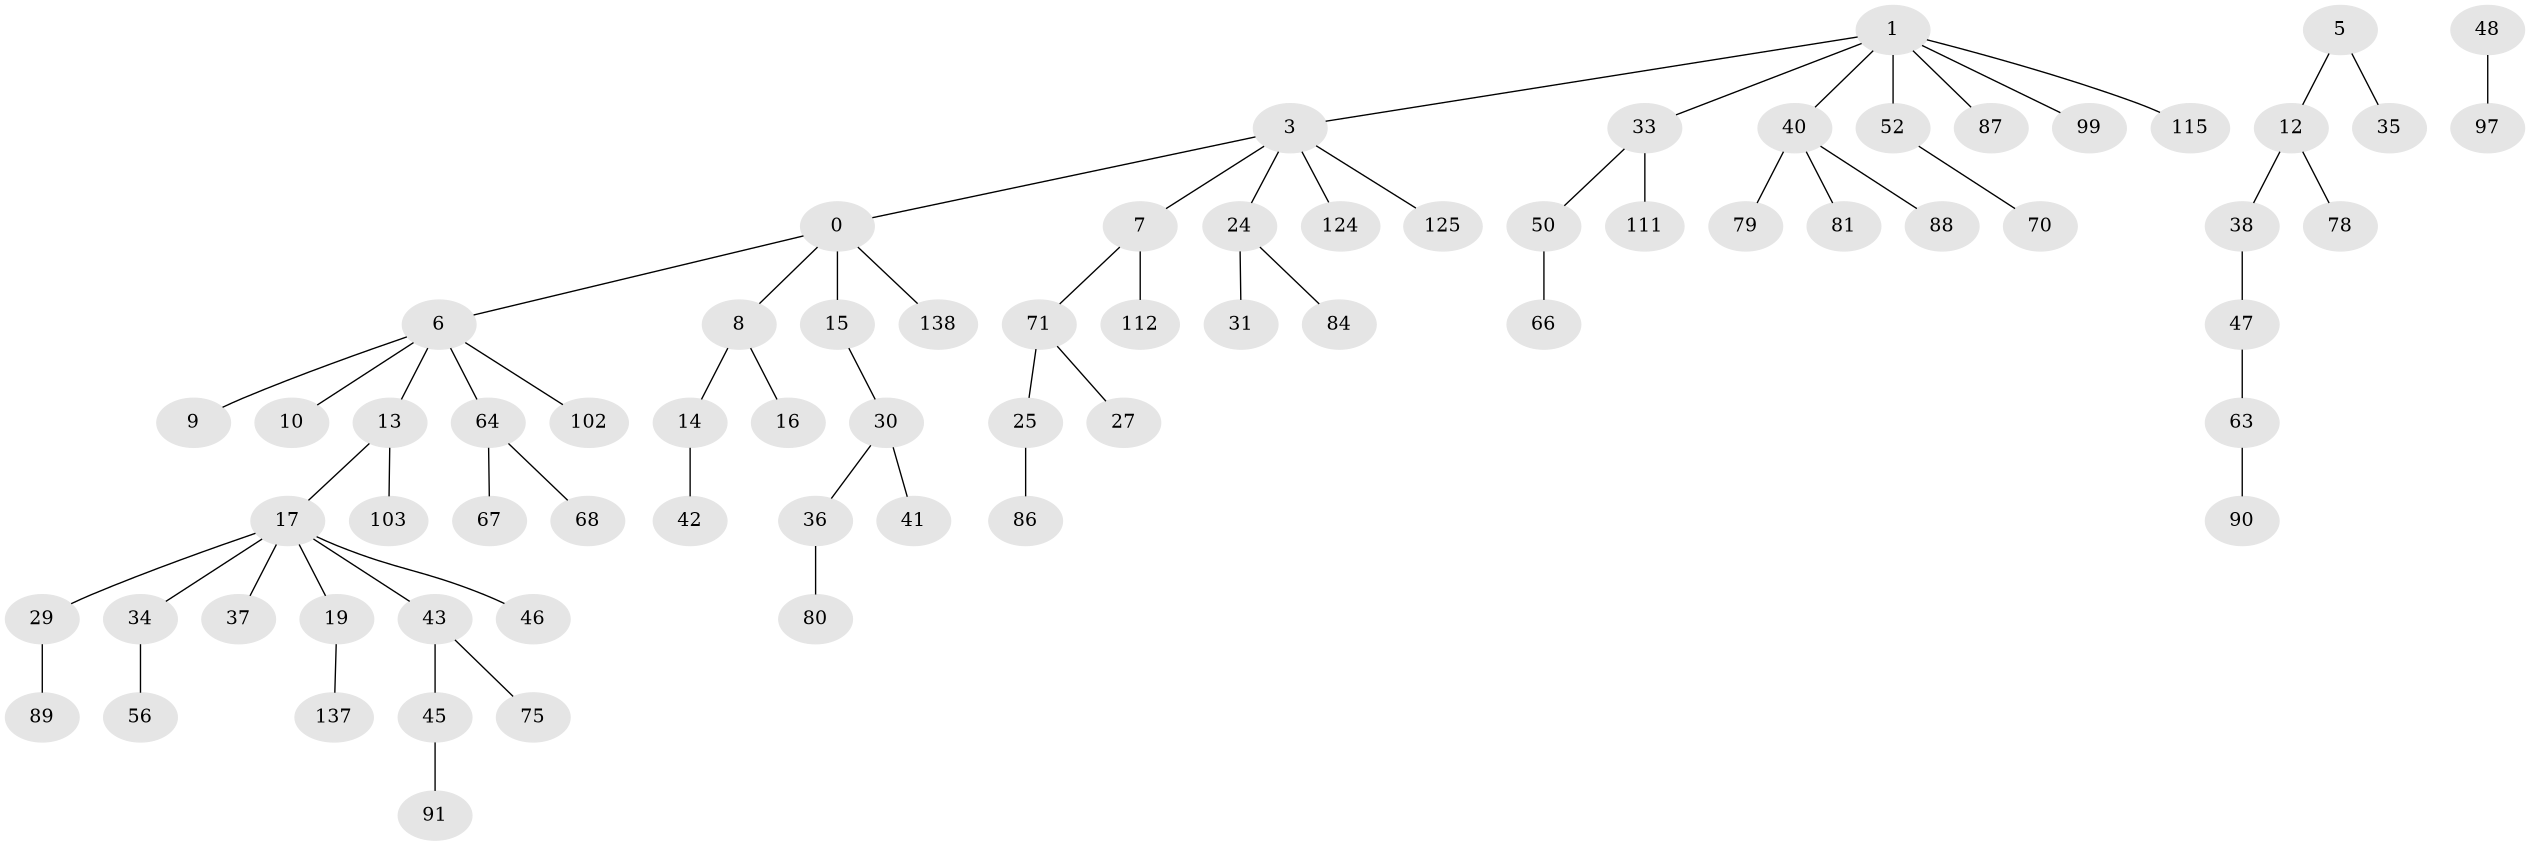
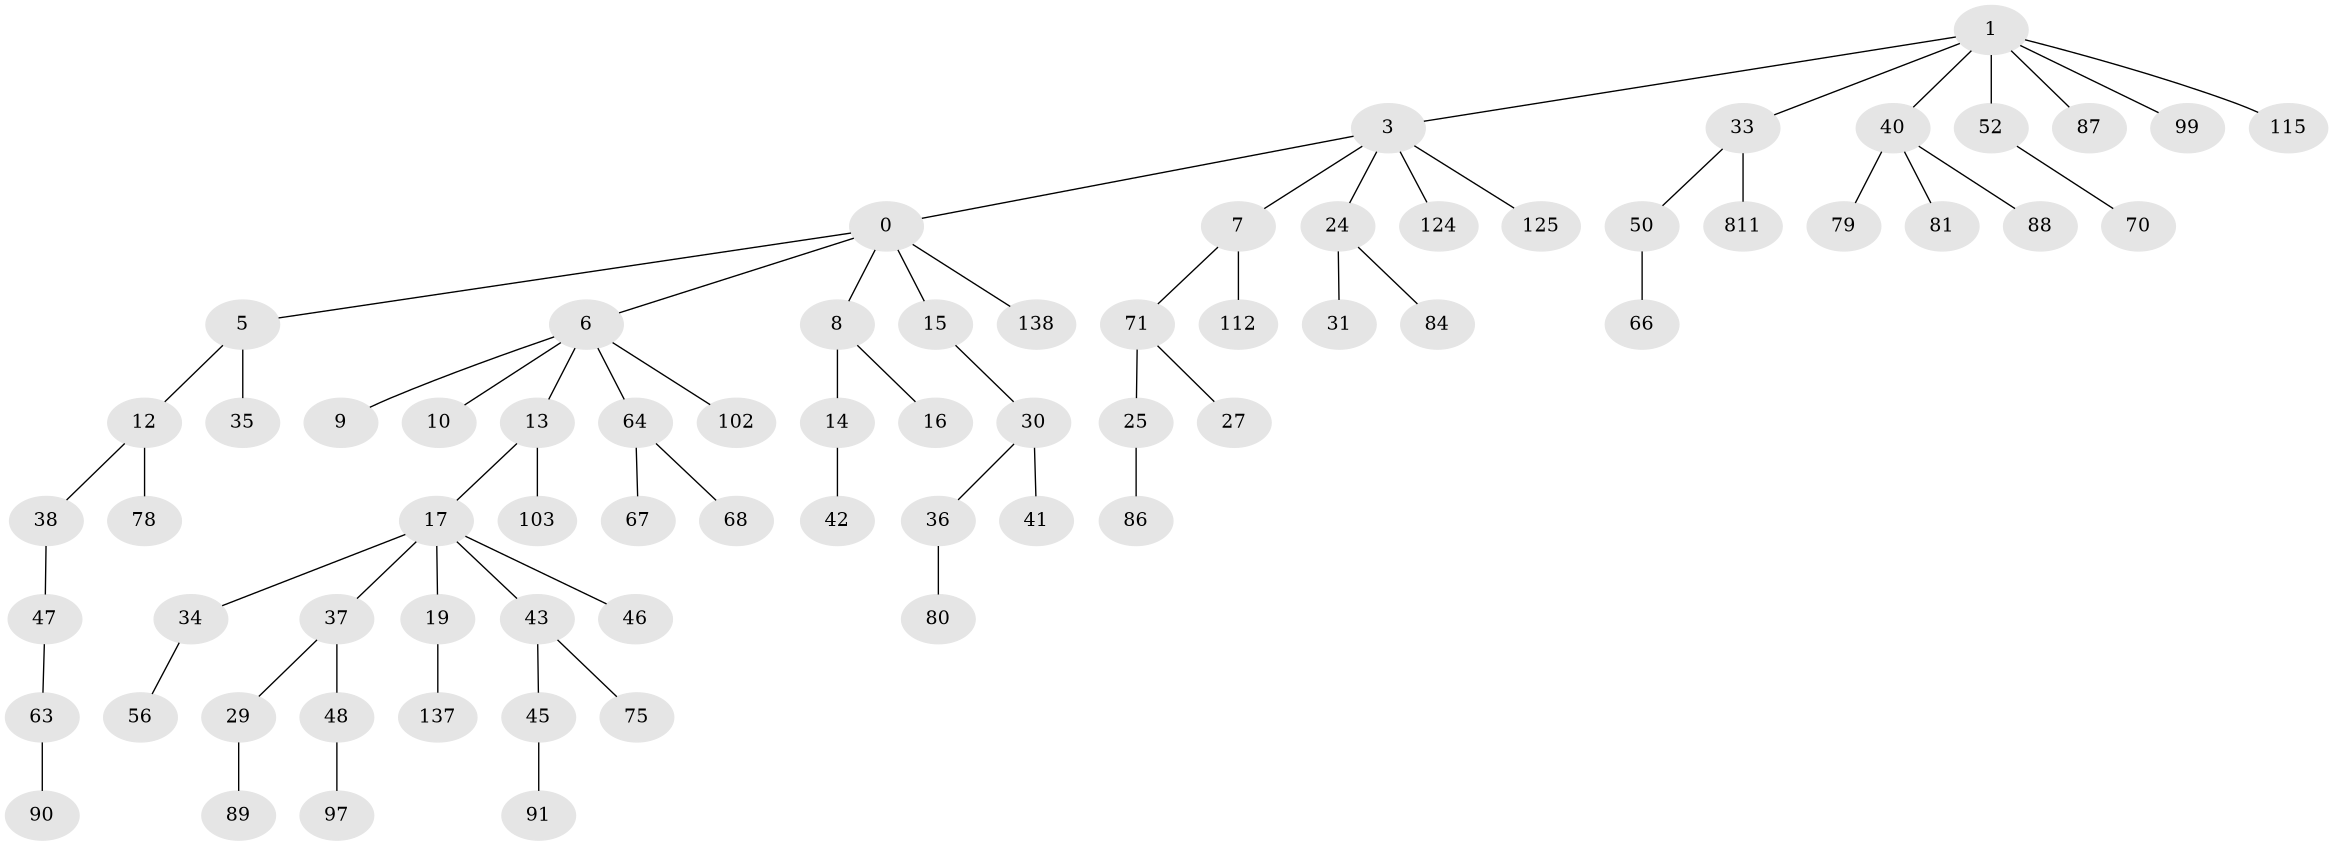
(1645, 226) -> (1743, 226)
none -> (565, 275)
(163, 567) -> (288, 668)
none -> (337, 668)
